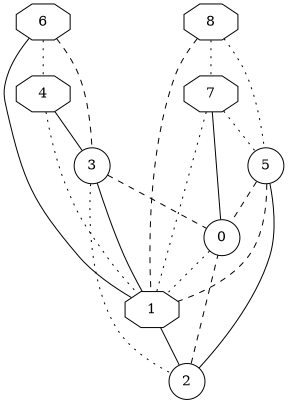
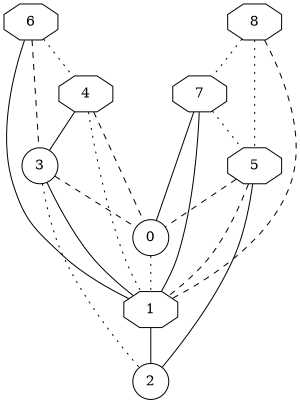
(266, 166) -> (255, 166)
(182, 202) -> (191, 200)
(205, 309) -> (119, 166)
